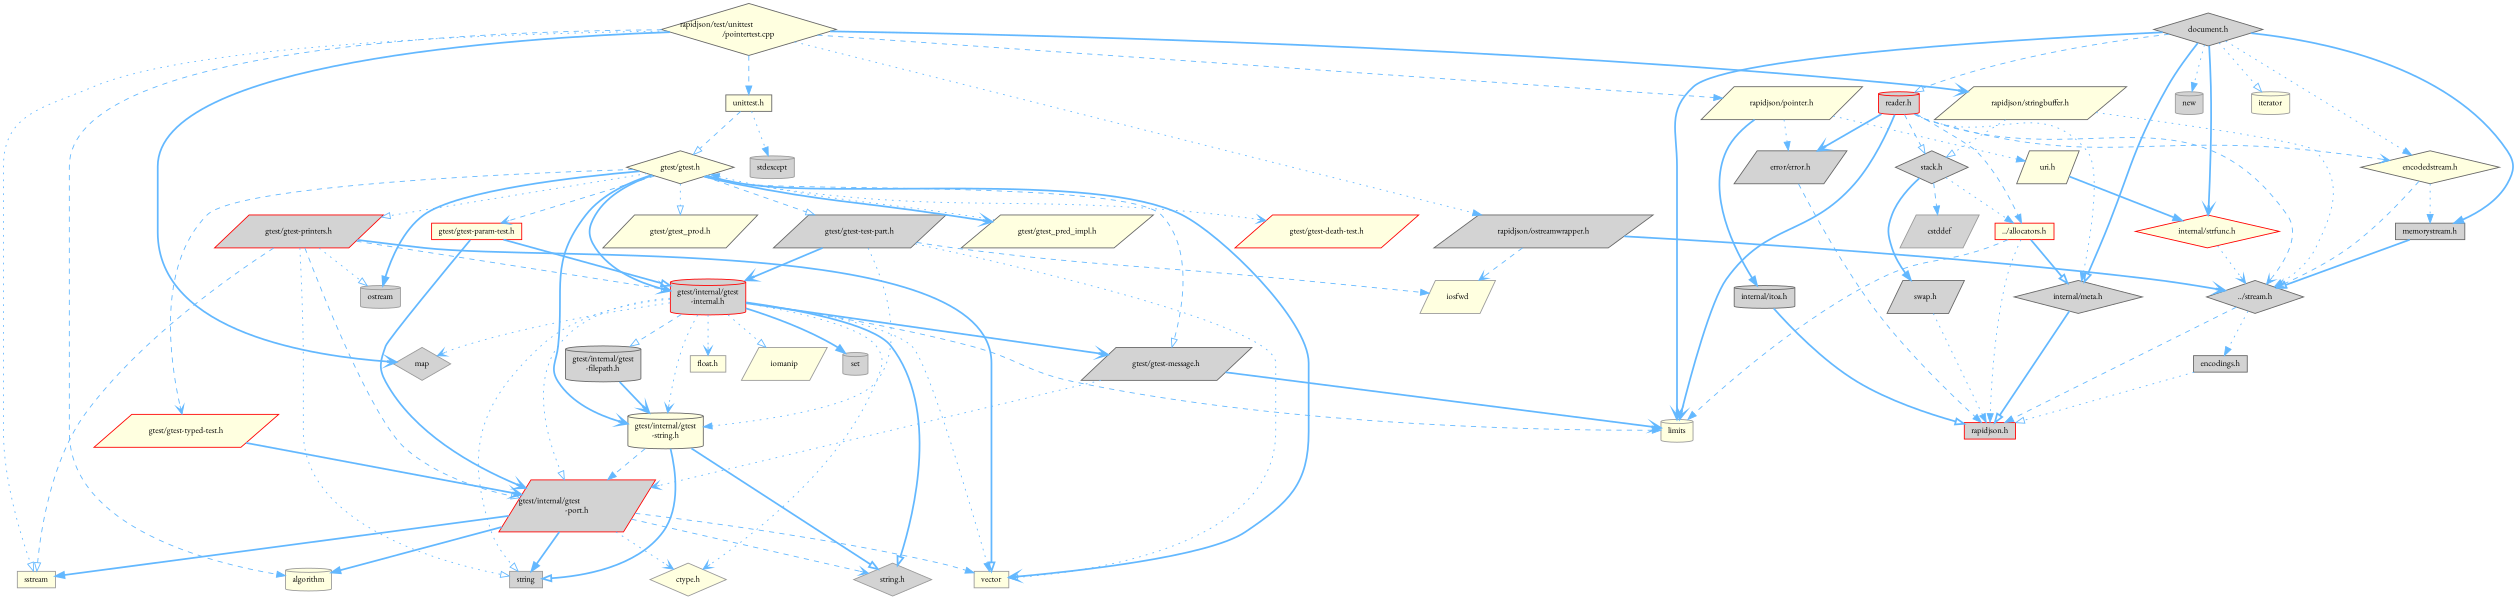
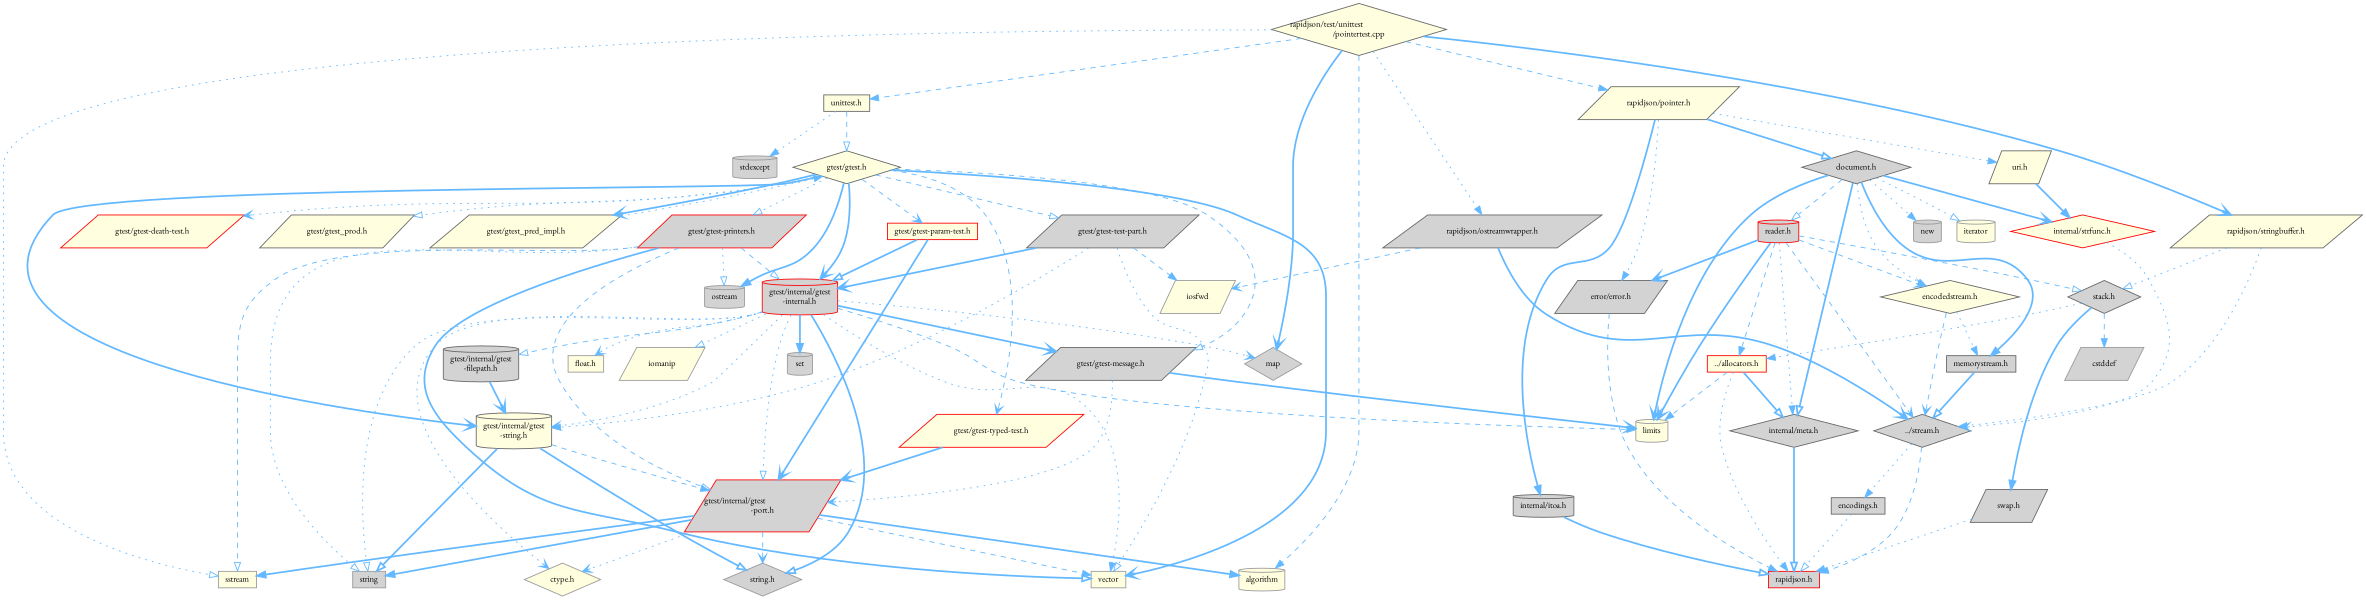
none -> (1765, 137)
